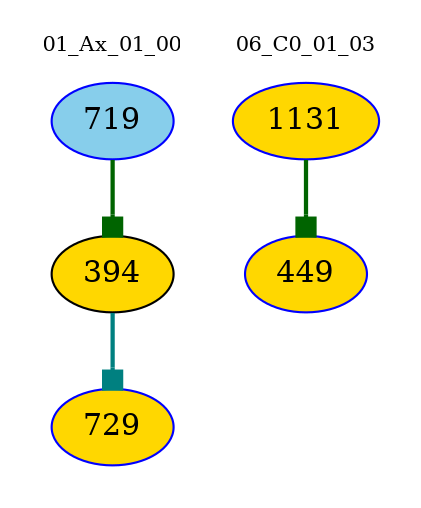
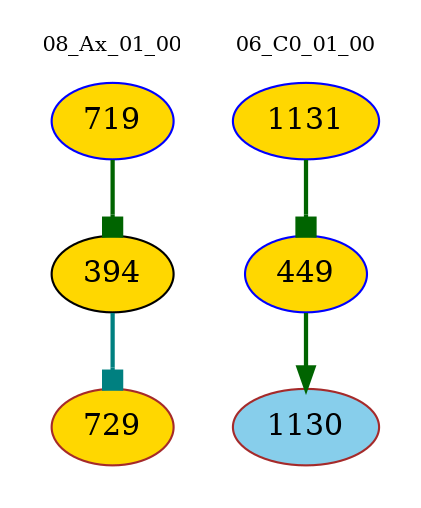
(113, 46) -> (113, 46)
(306, 46) -> (306, 46)
(113, 121) -> (113, 121)
(113, 427) -> (113, 427)
none -> (306, 427)
